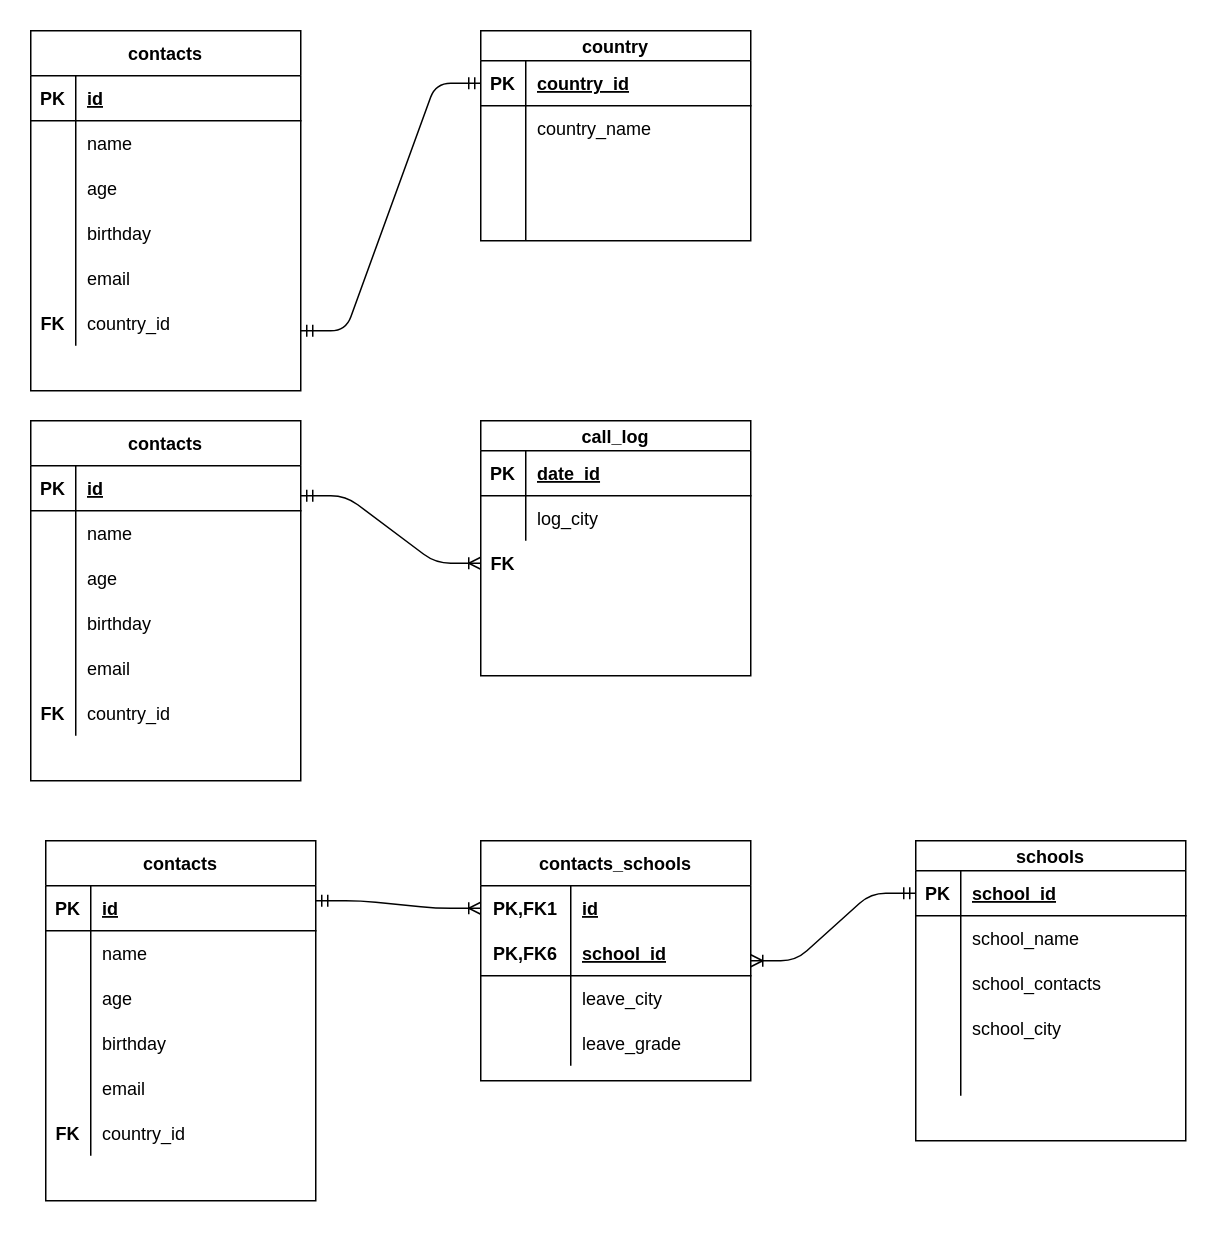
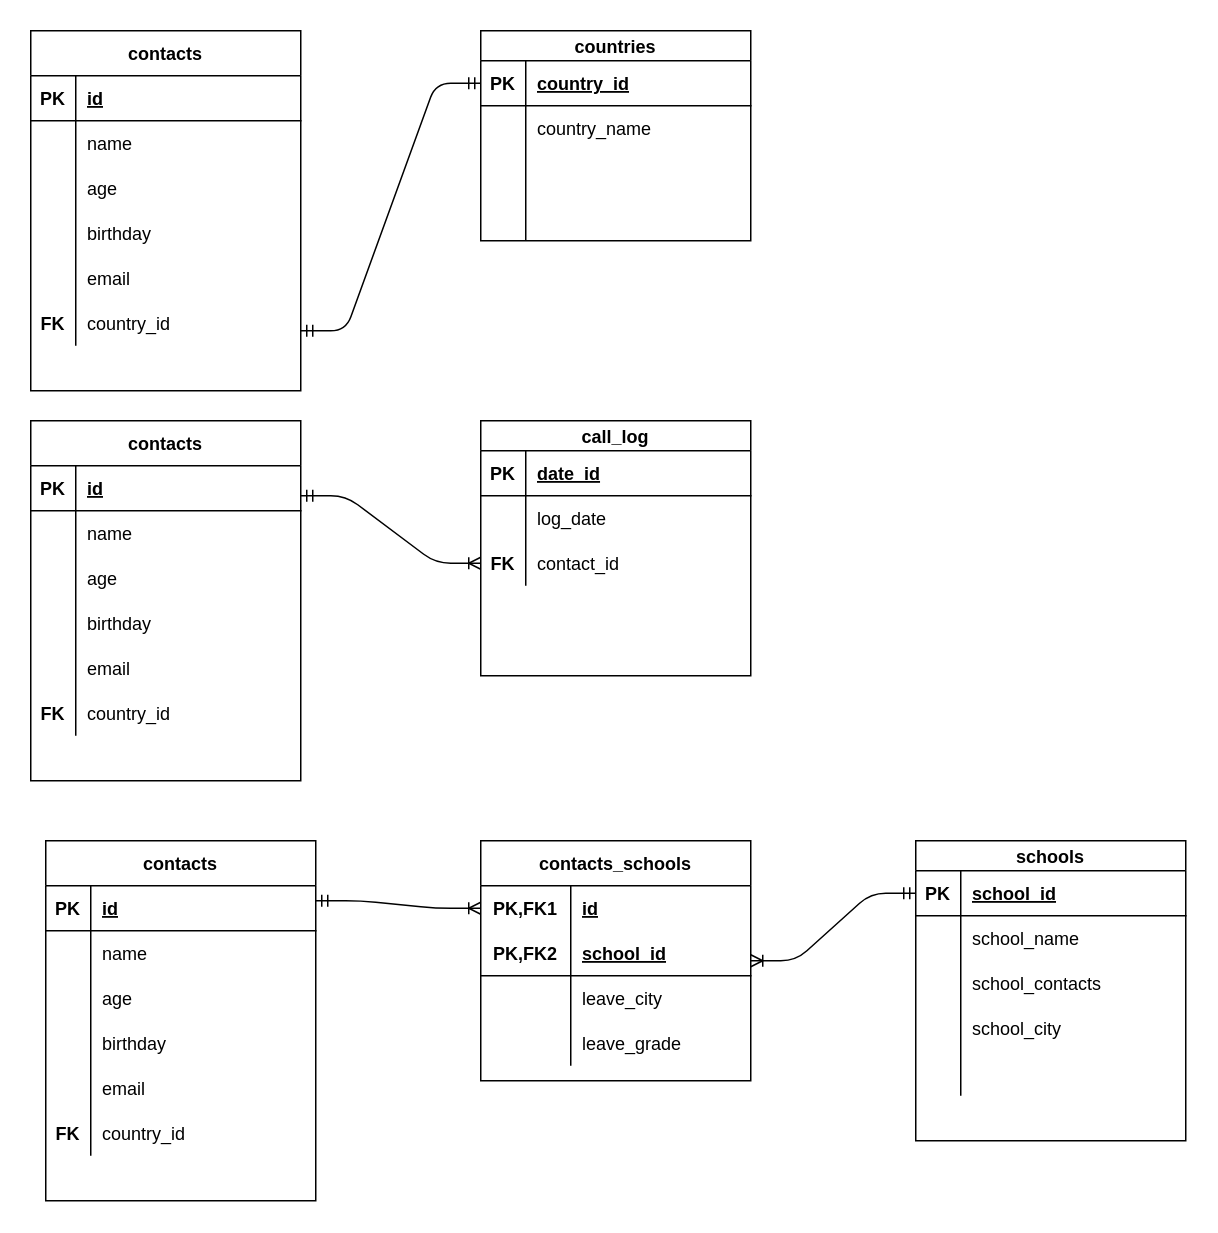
(615, 47) -> (615, 47)
(573, 519) -> (575, 519)
none -> (638, 563)
(525, 954) -> (525, 954)
